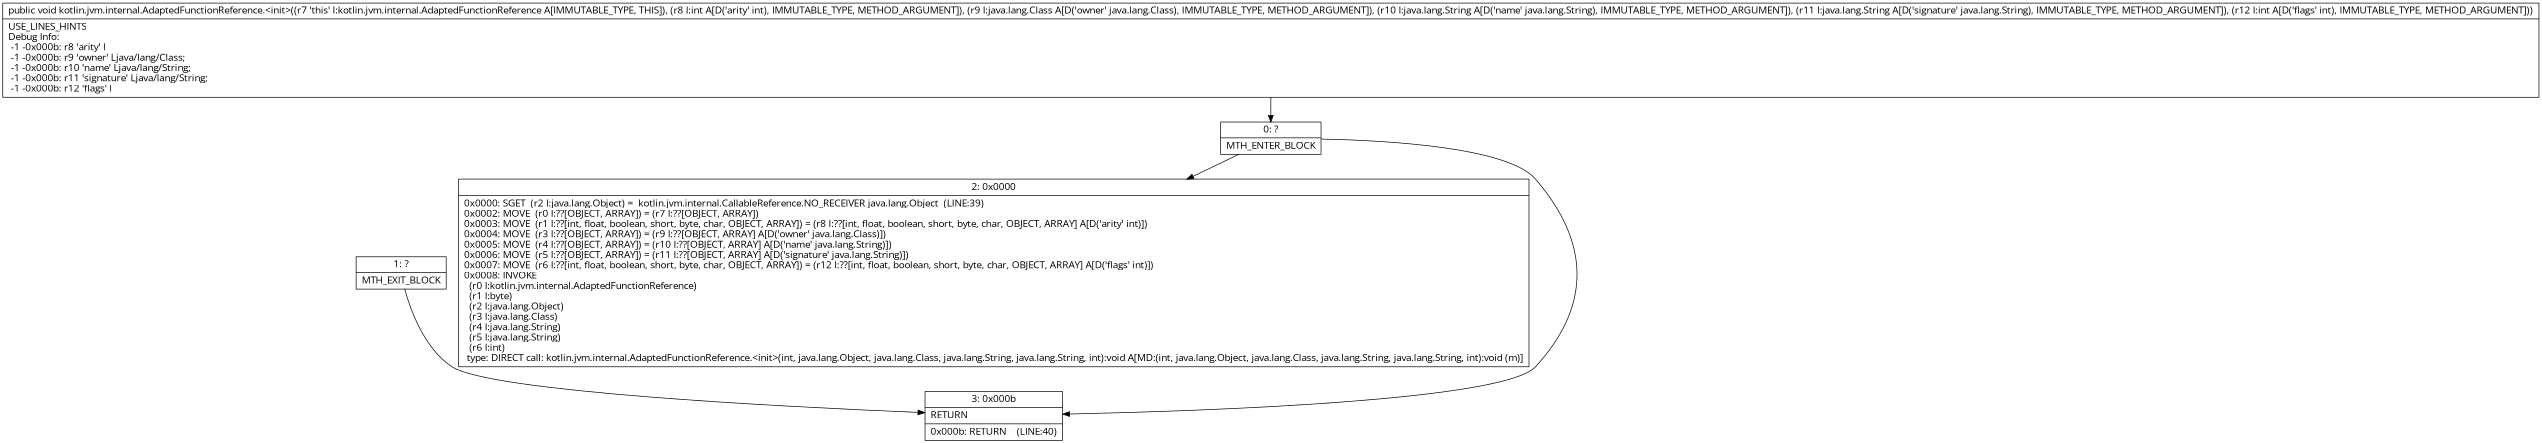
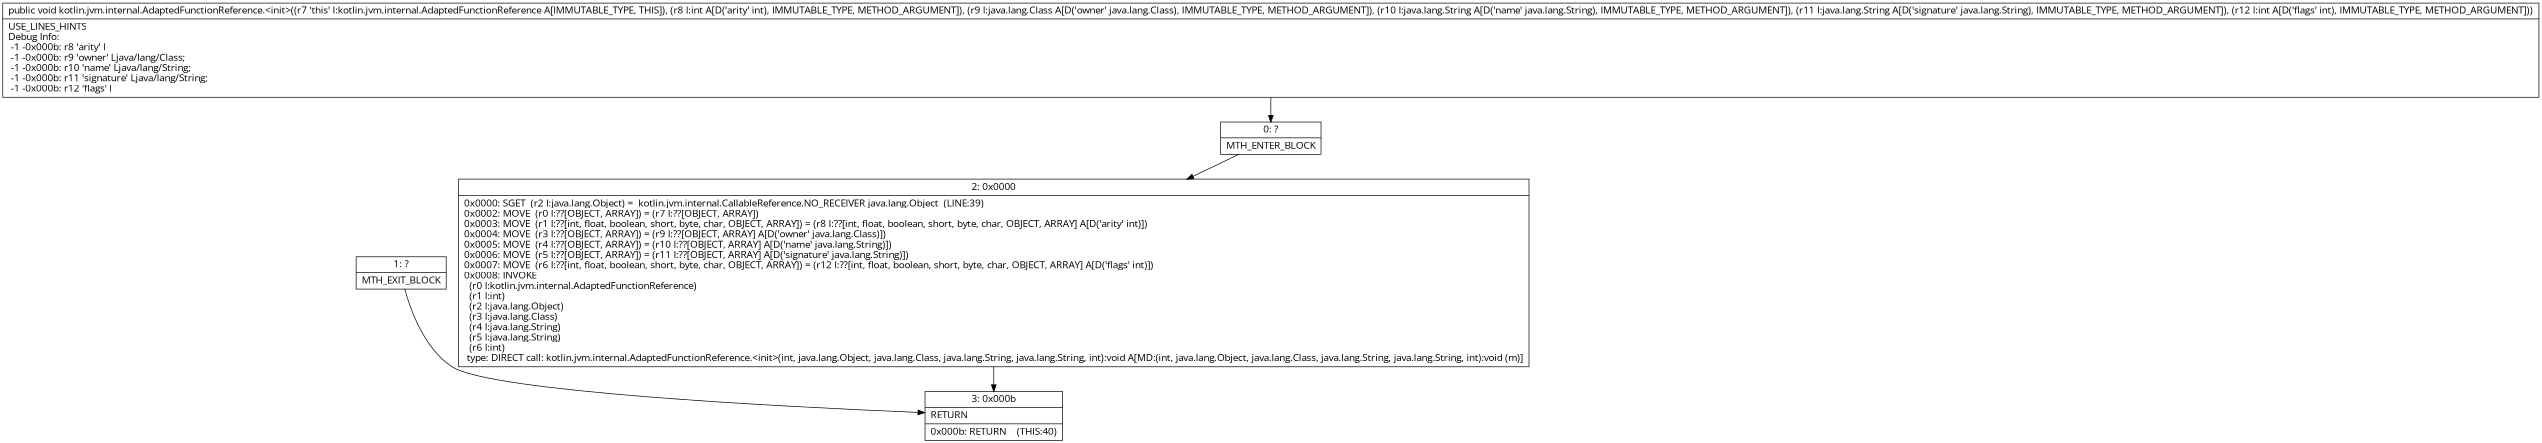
(488, 296) -> (485, 296)
(1518, 376) -> (994, 376)
(994, 432) -> (994, 432)
